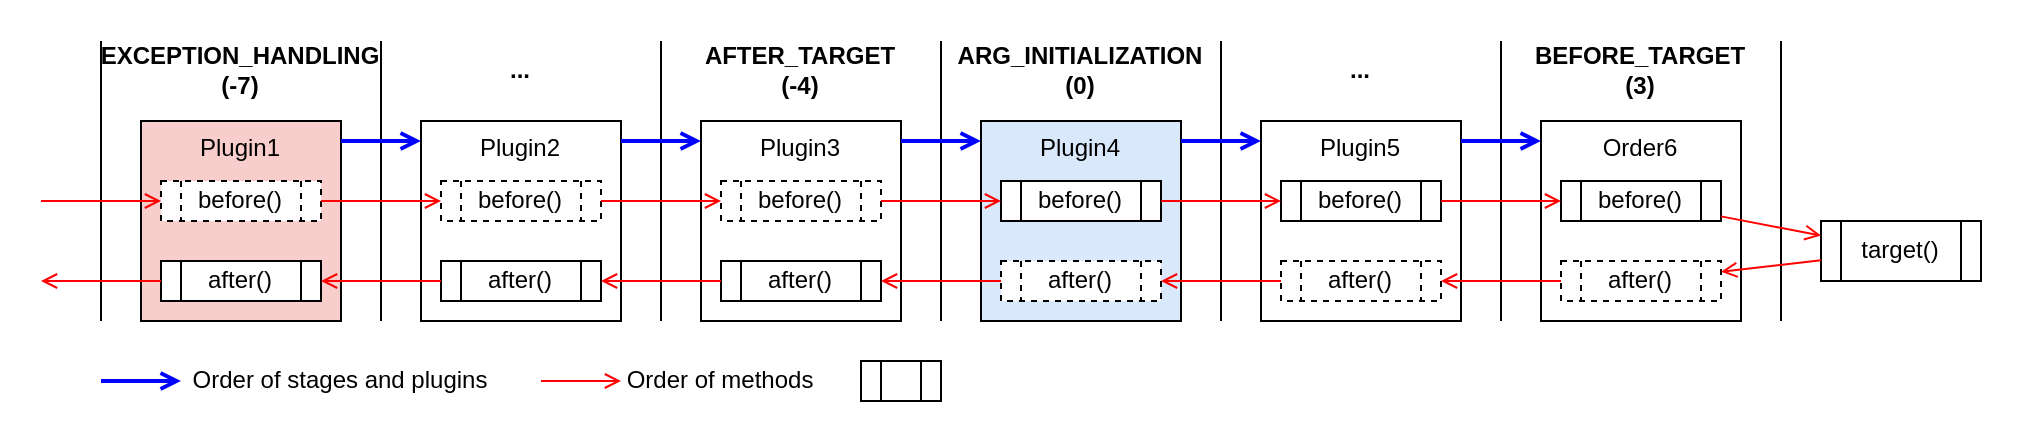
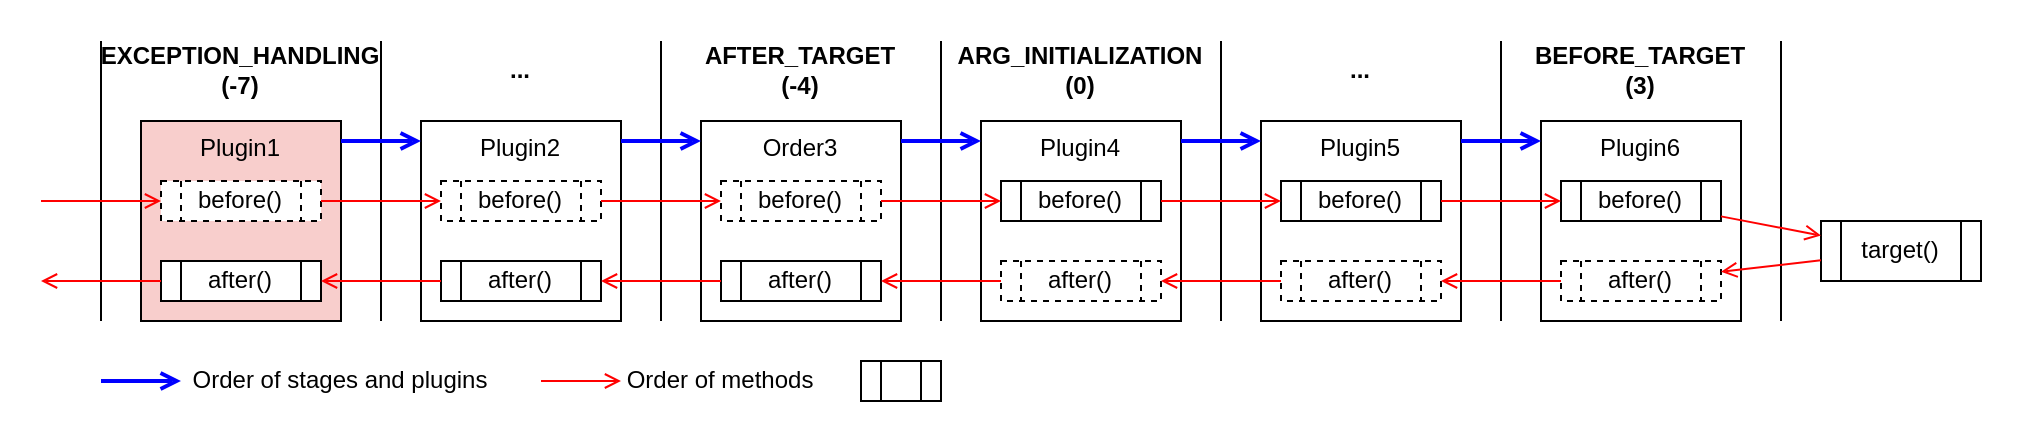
(801, 149) -> (801, 149)
(1081, 149) -> (1081, 149)
(1641, 149) -> (1641, 149)
